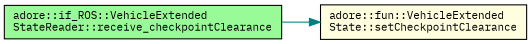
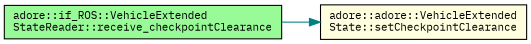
(424, 22) -> (424, 22)
